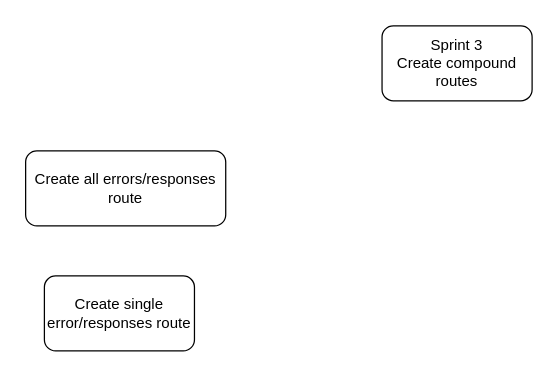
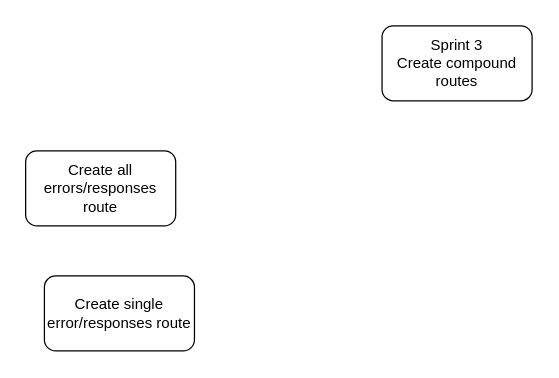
(126, 188) -> (101, 188)
